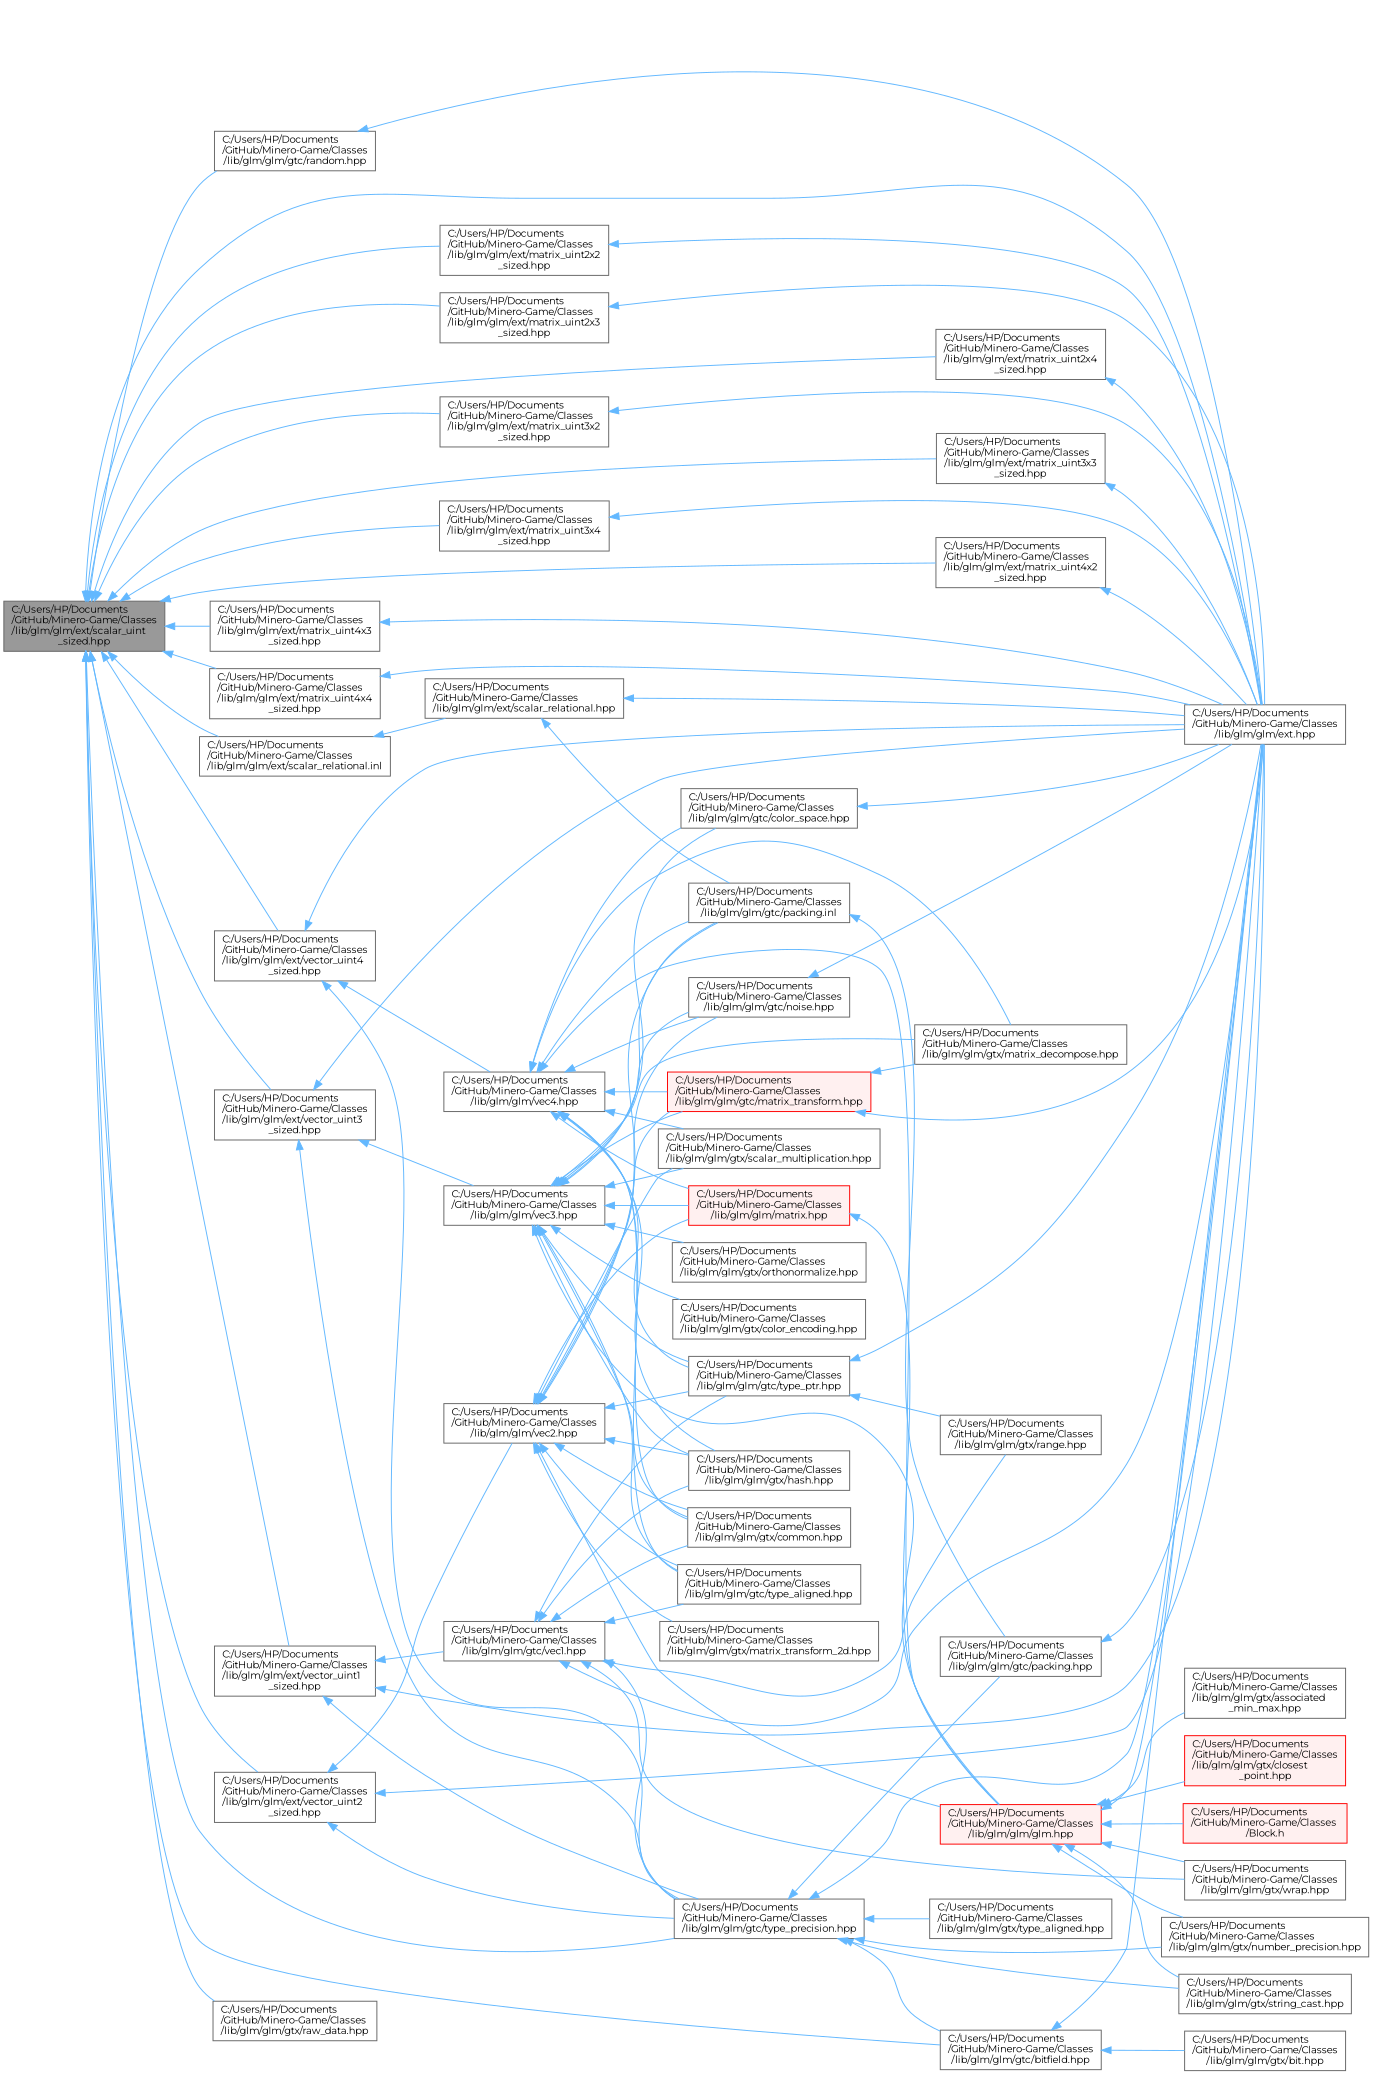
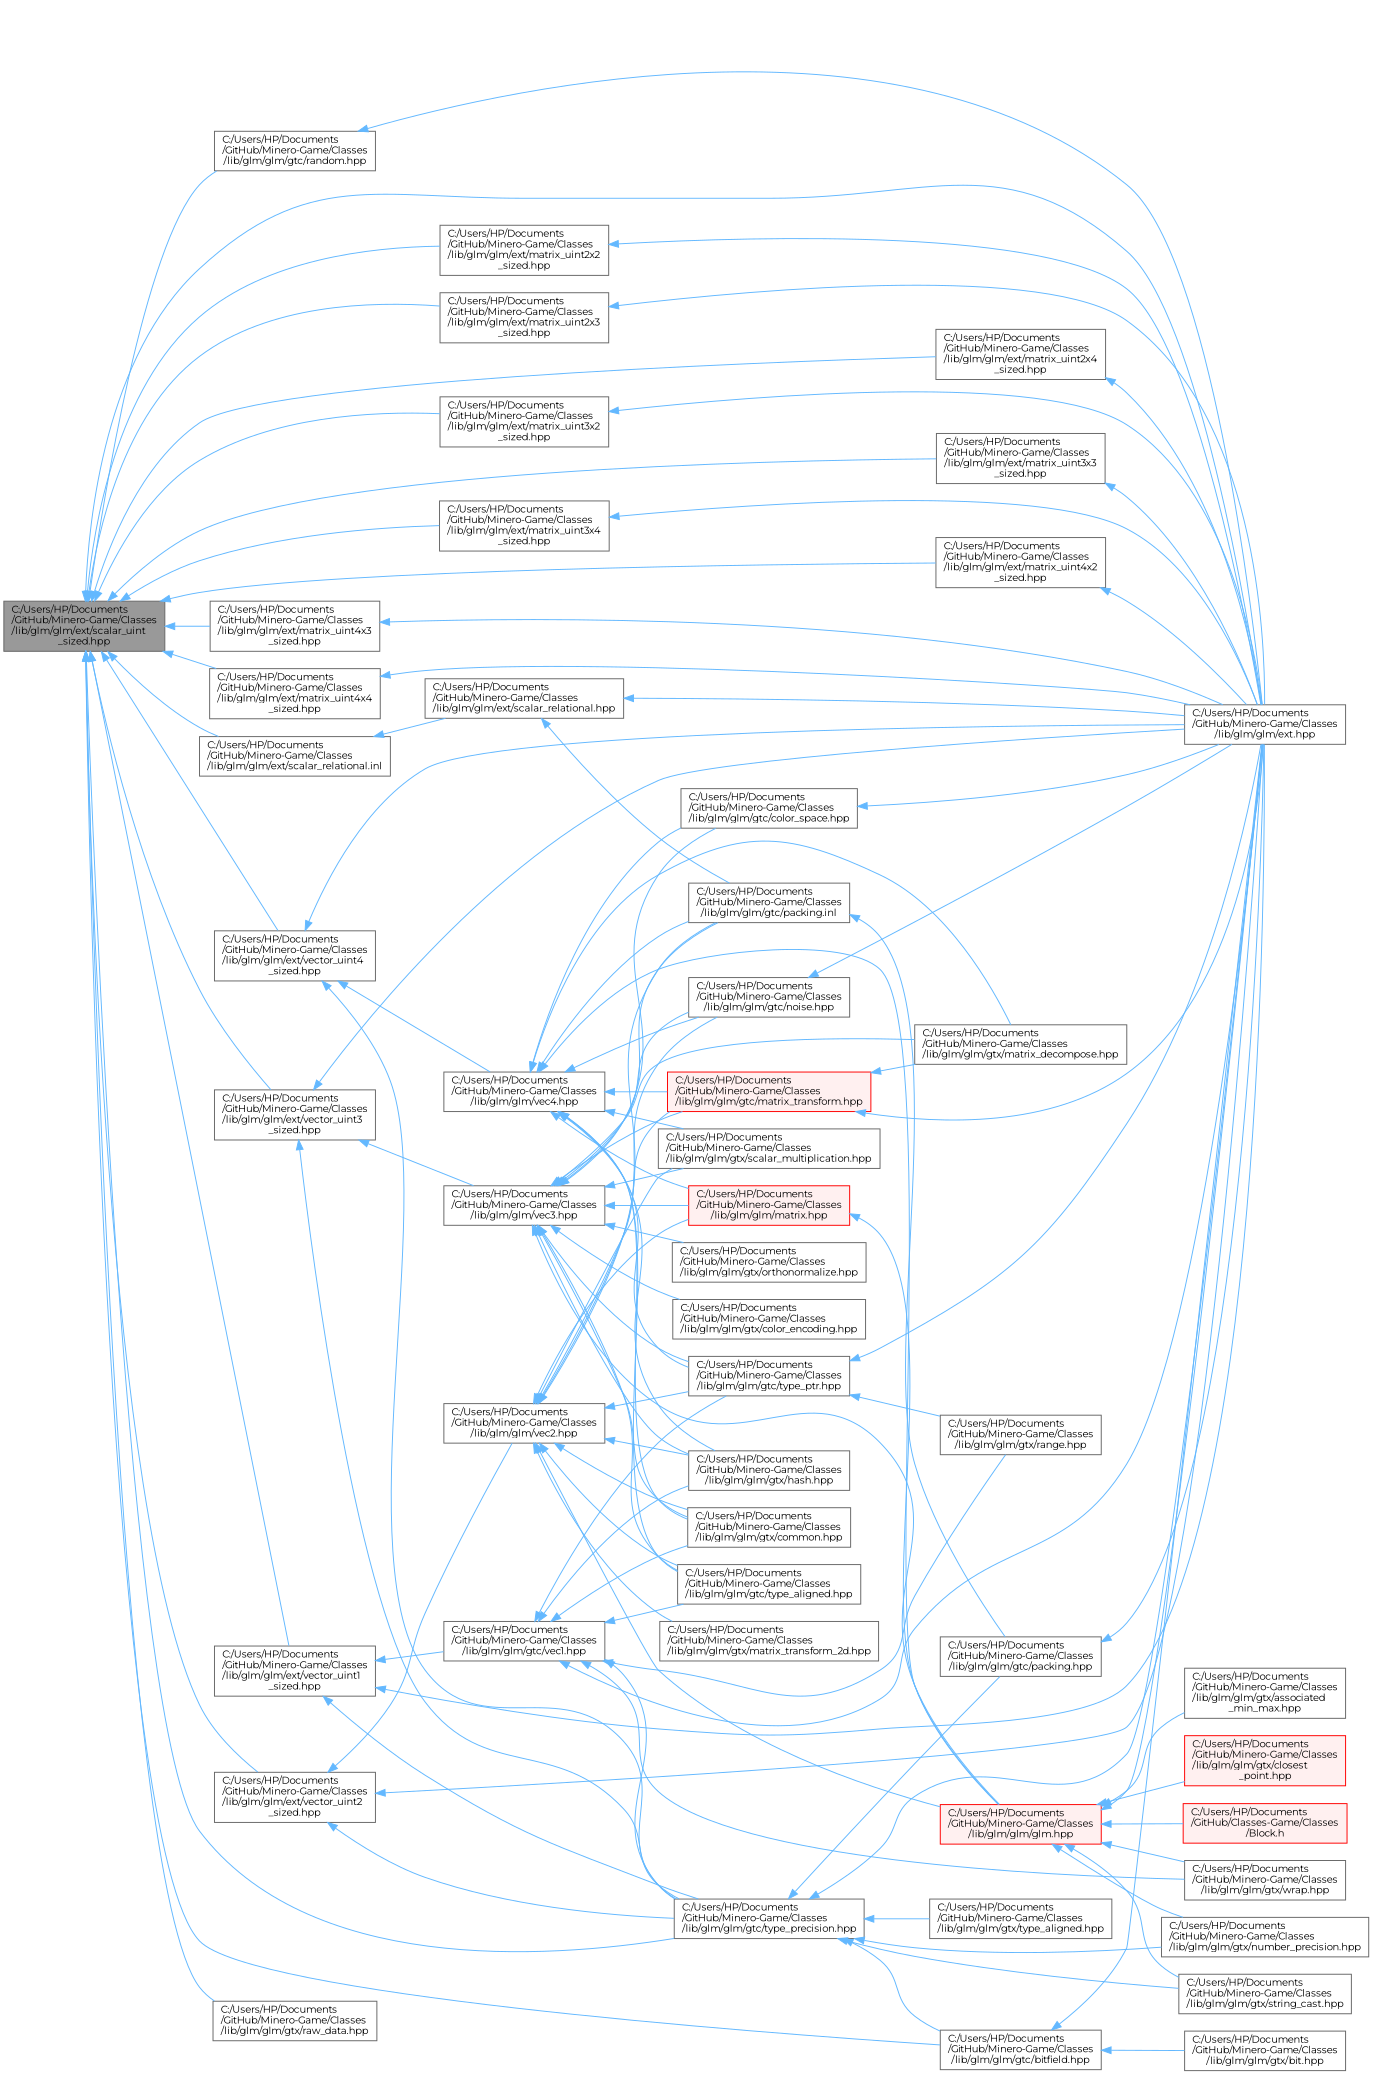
(1265, 1823) -> (1265, 1823)
